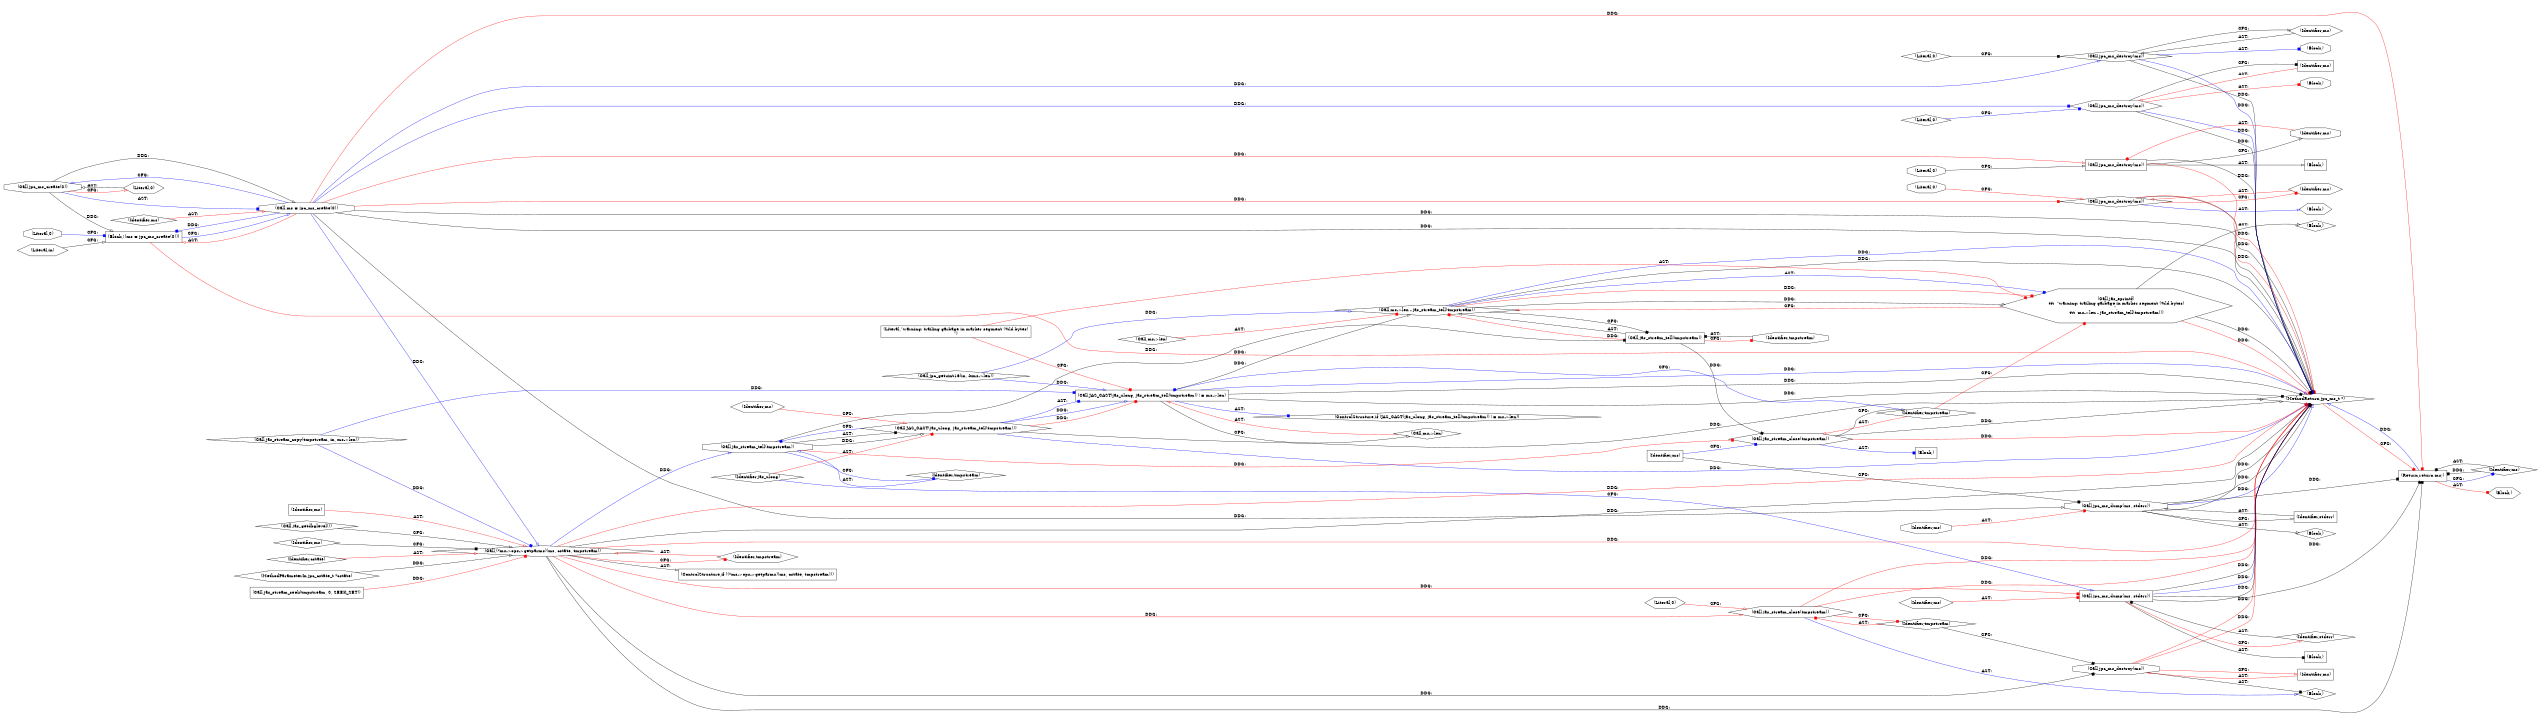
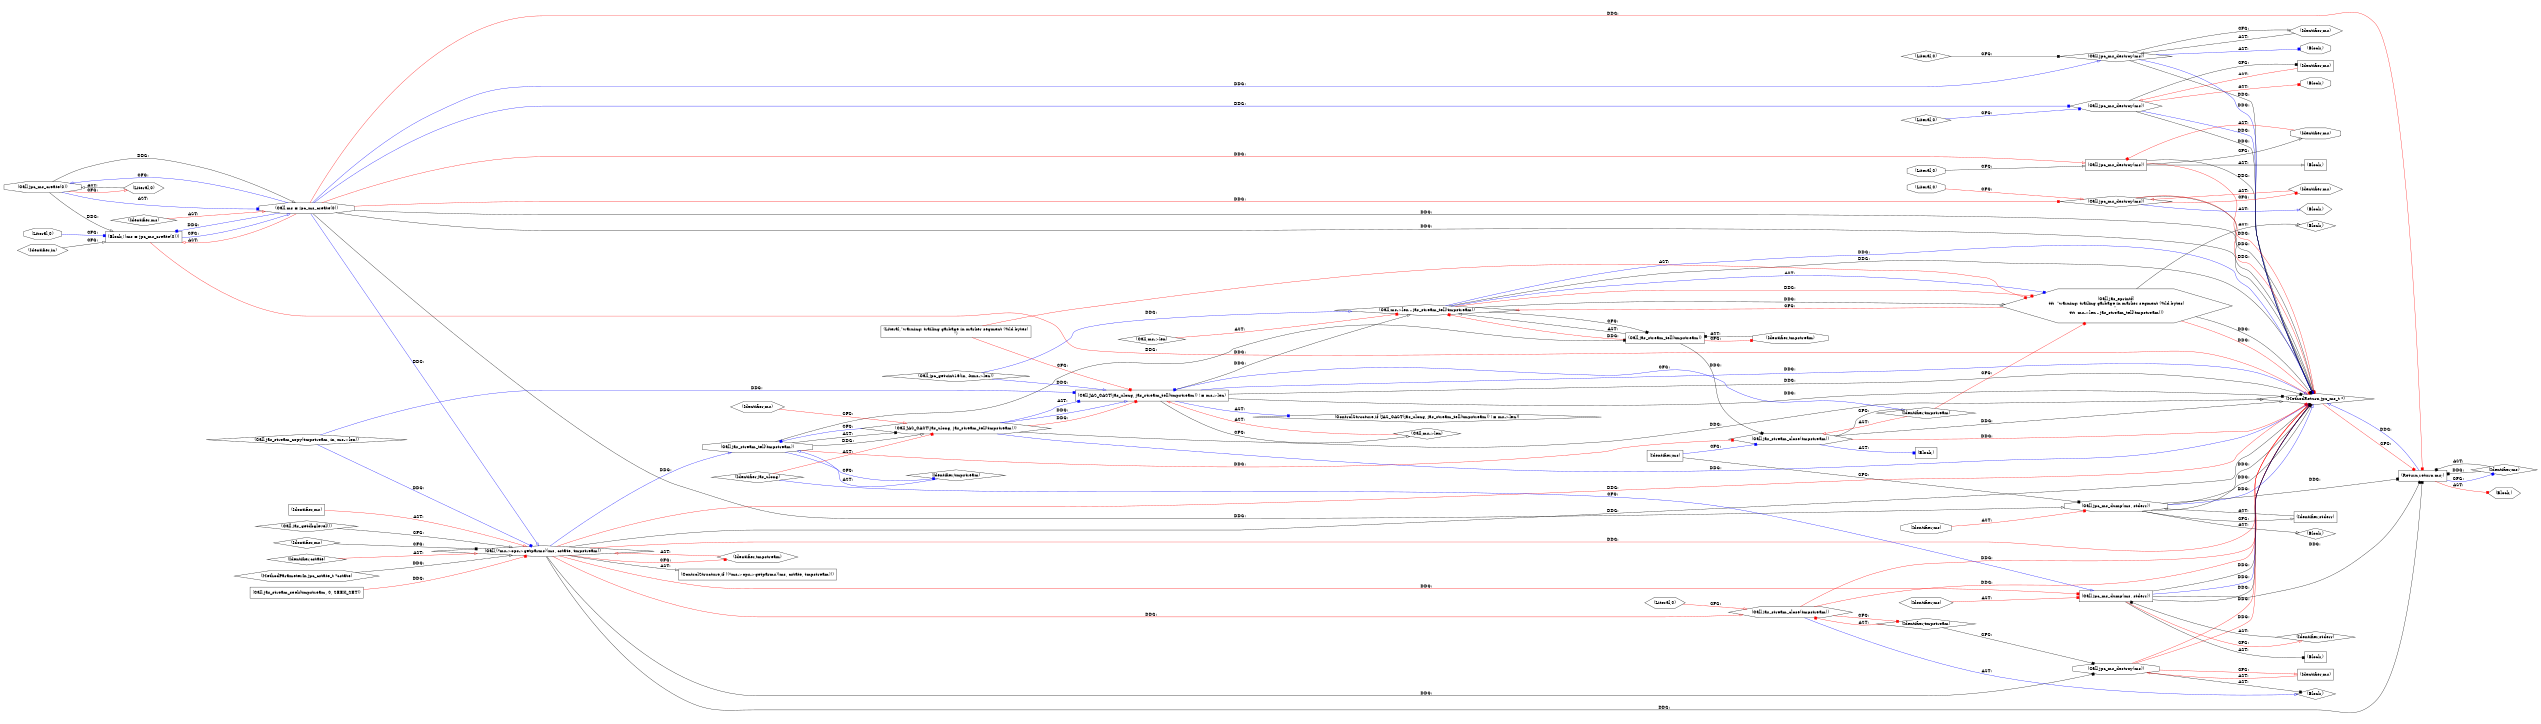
(43, 250) -> (43, 250)
